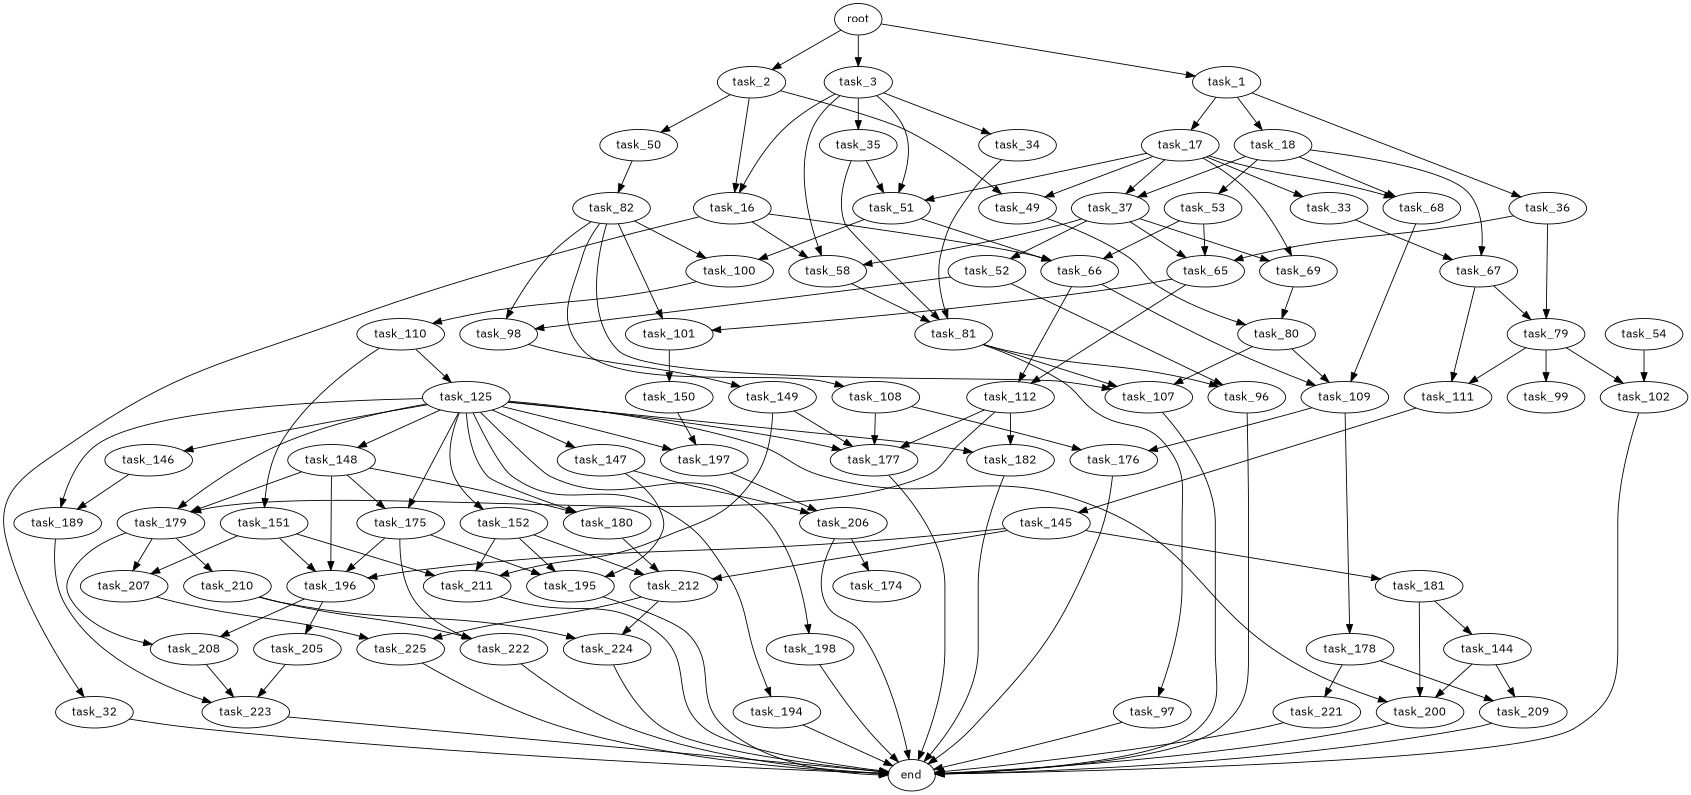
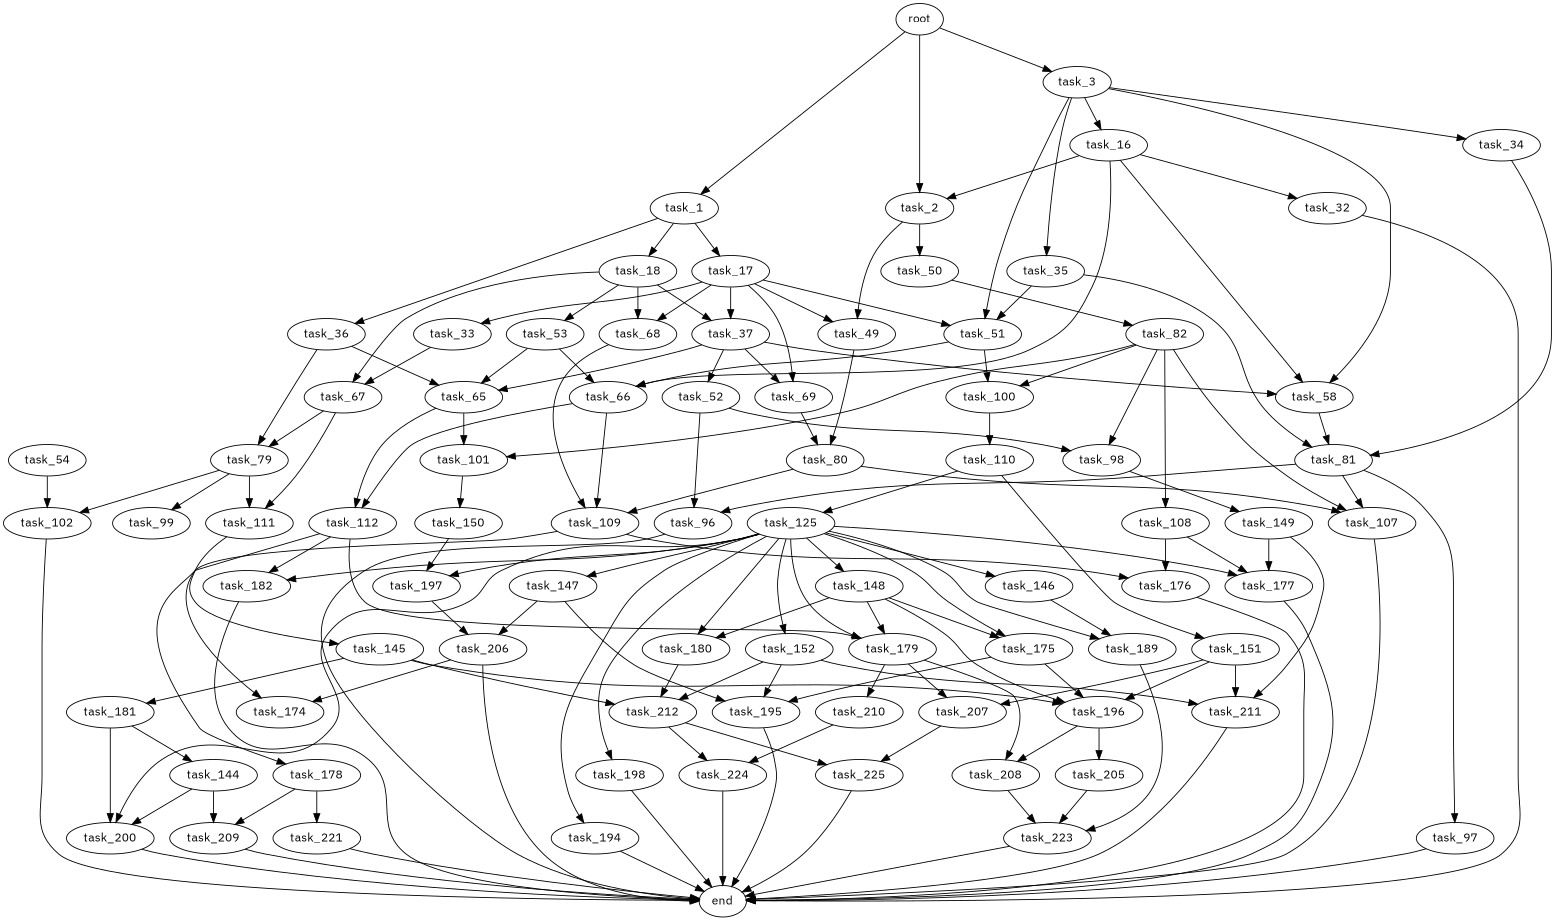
(743, 141) -> (1017, 176)
(946, 427) -> (187, 599)
(504, 649) -> none
